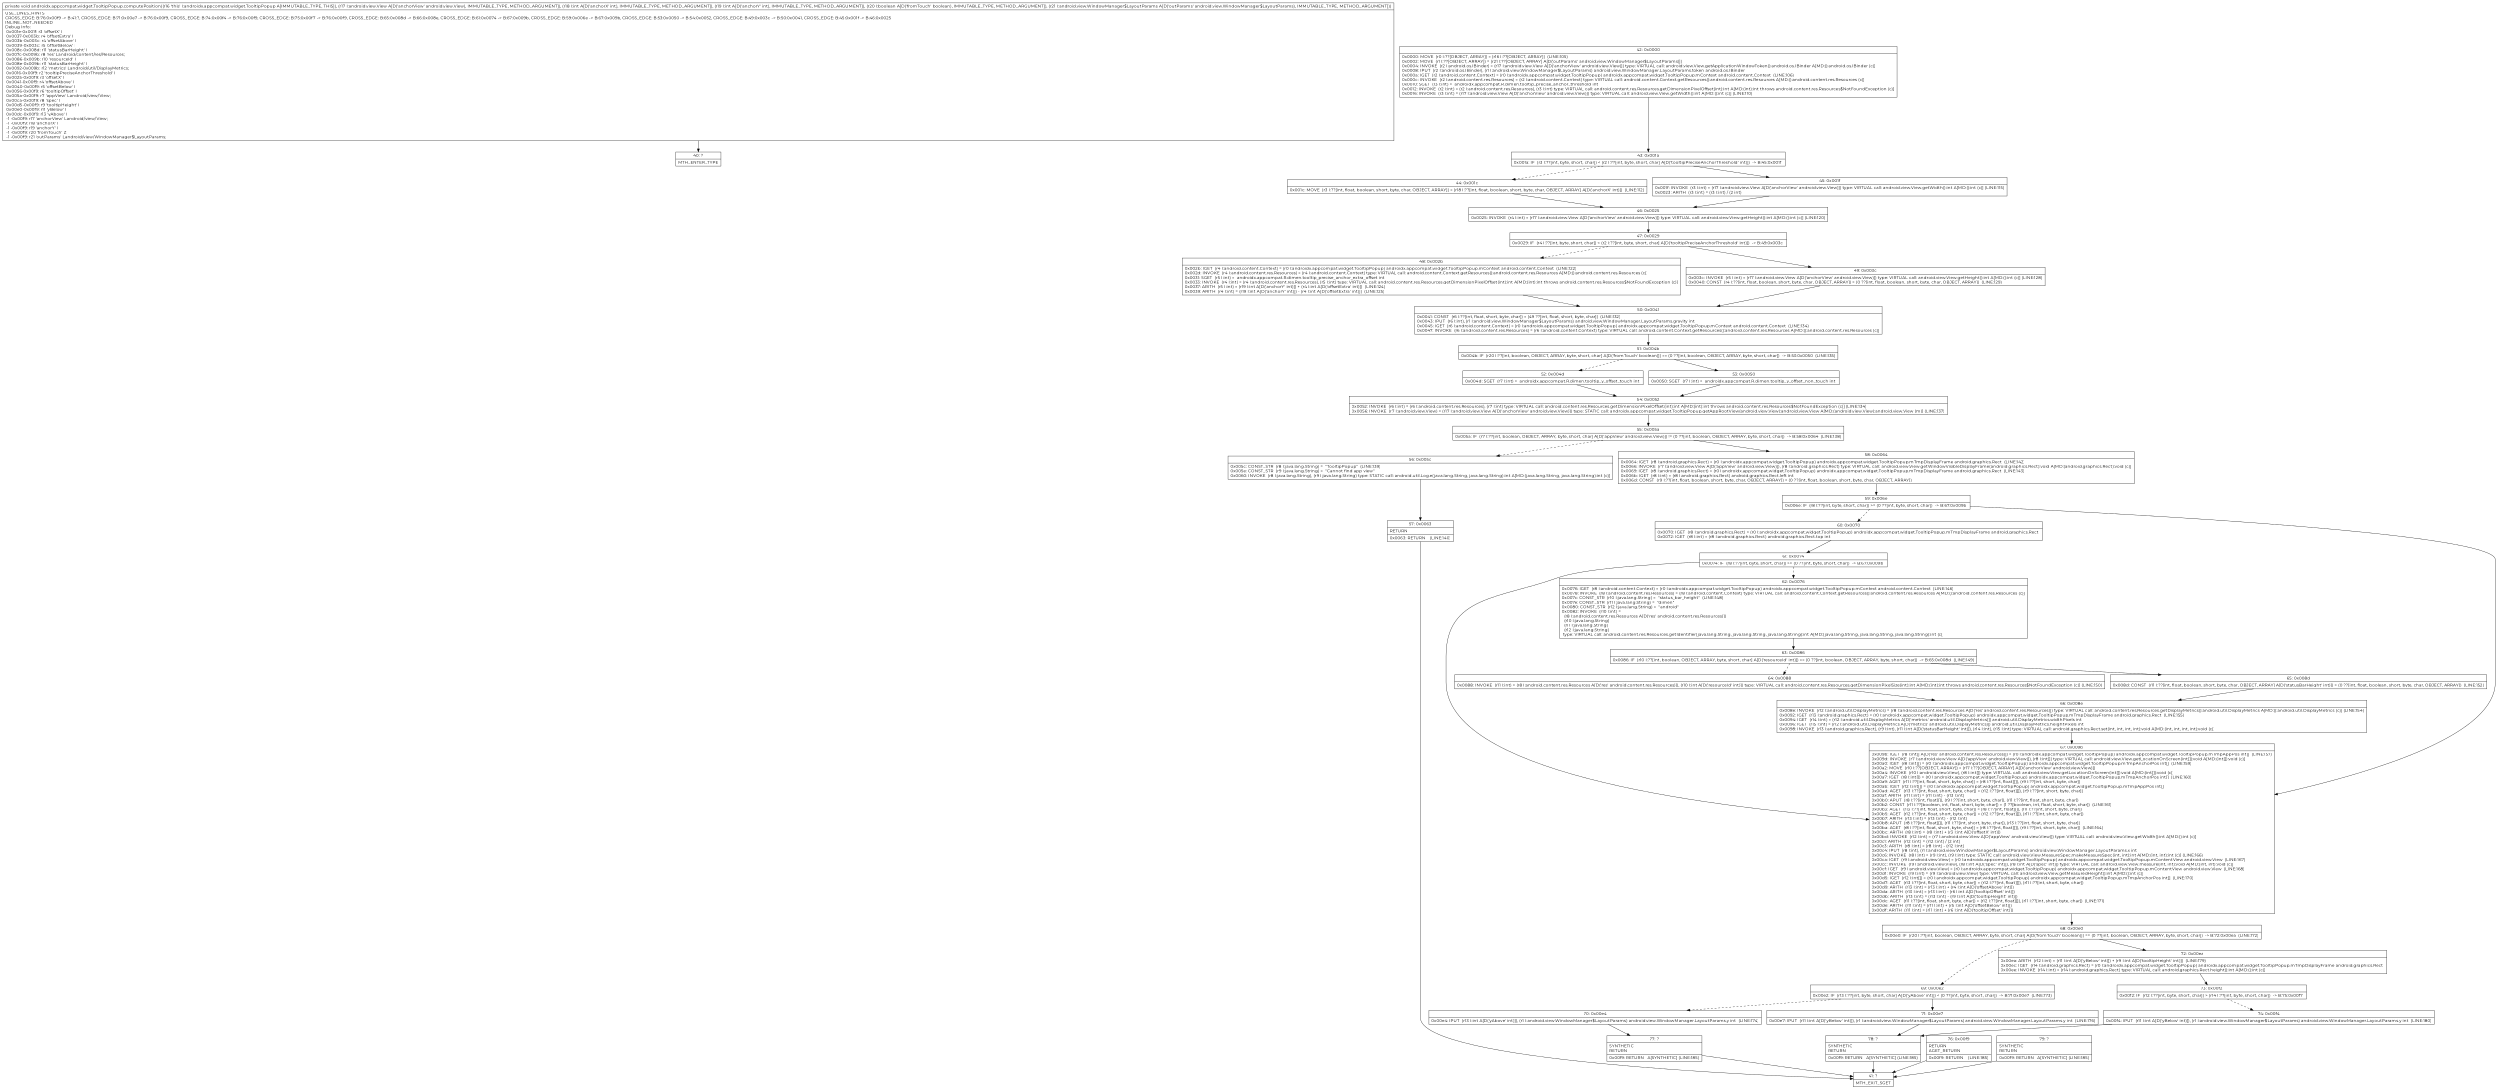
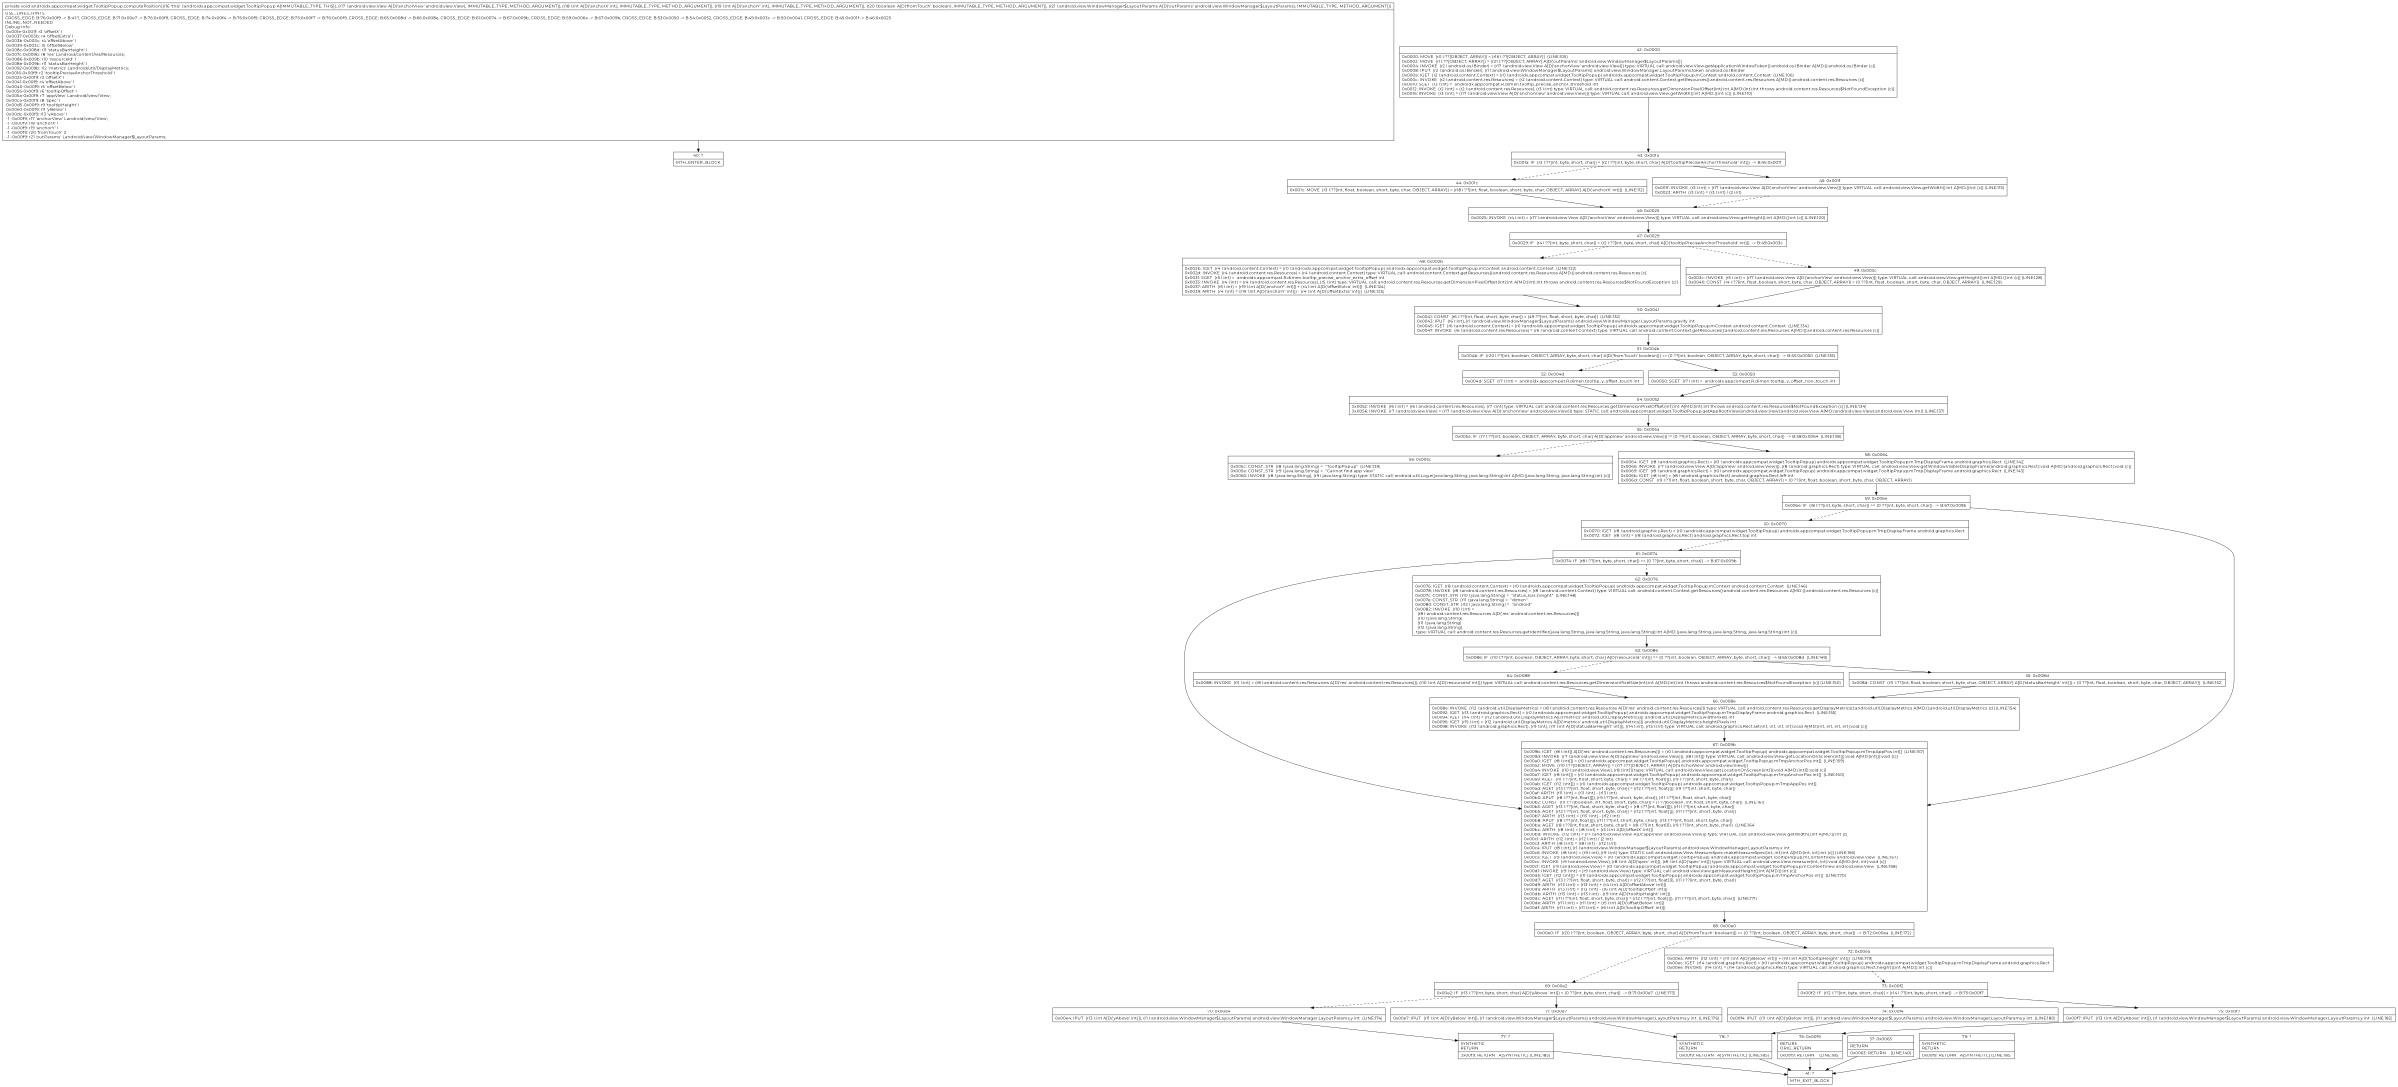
(698, 162) -> (698, 162)
(1733, 201) -> (1733, 201)
(1749, 257) -> (1749, 257)
(1420, 498) -> none
(1820, 546) -> (1707, 544)
(2203, 978) -> (1877, 976)
none -> (2229, 1015)
(1945, 1051) -> (1796, 1048)
(1873, 1083) -> (1810, 1081)
